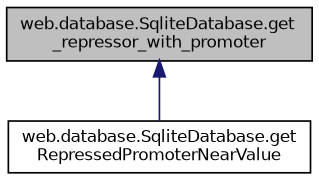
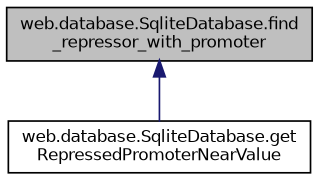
(159, 34) -> (159, 34)
